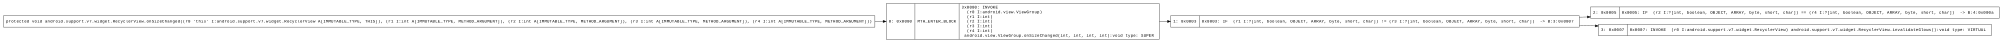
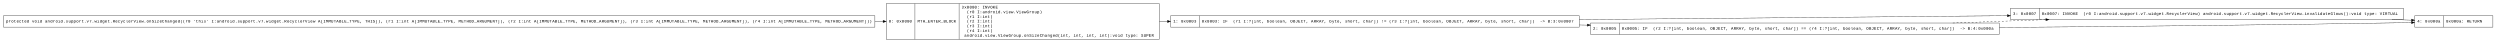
none -> (1999, 21)
none -> (2454, 21)
